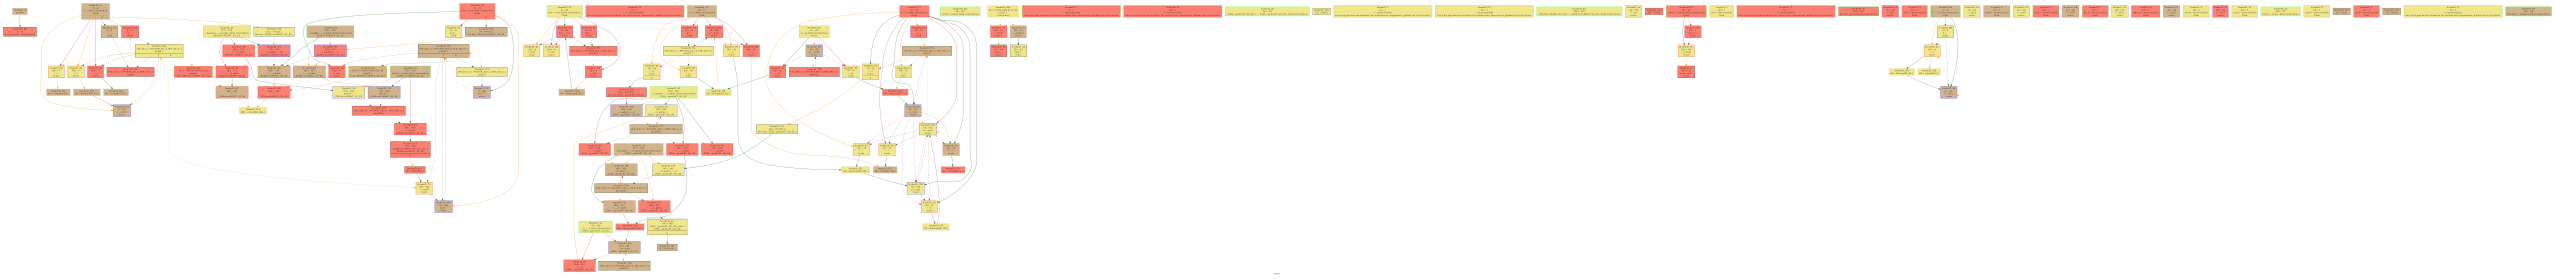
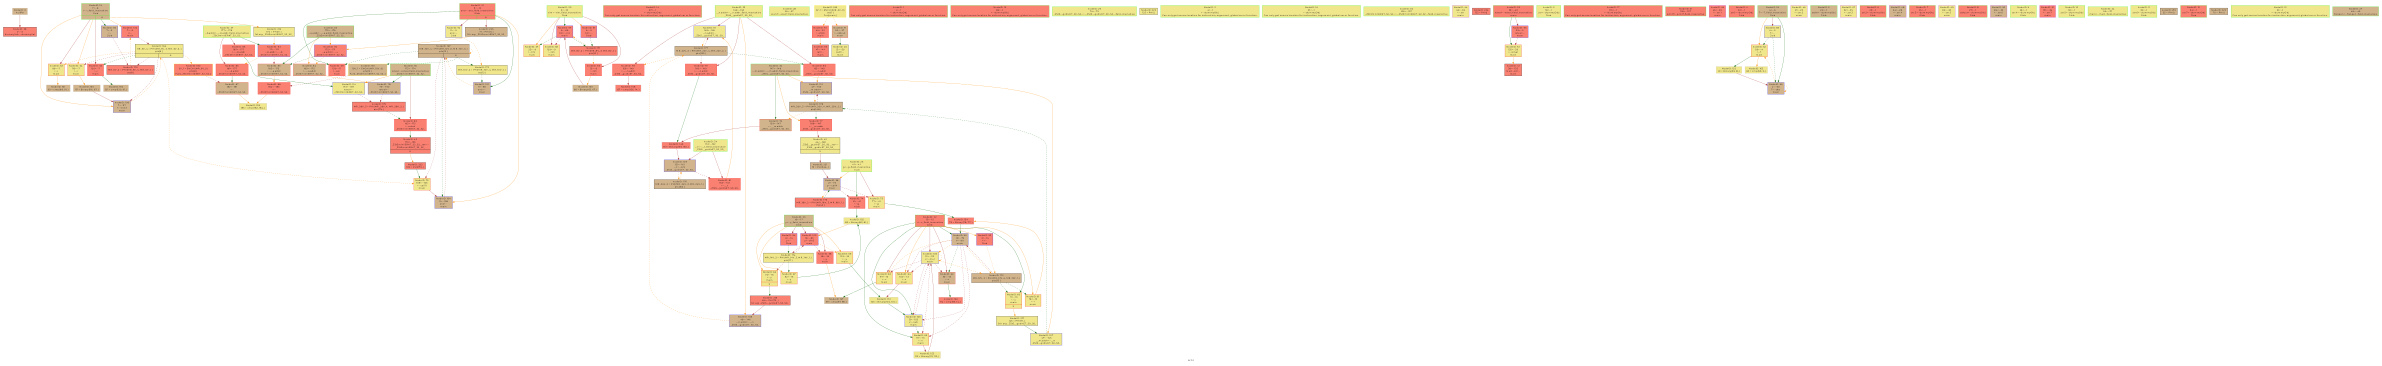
none -> (628, 88)
(896, 128) -> (918, 249)
none -> (825, 173)
